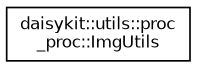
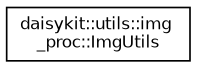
(98, 34) -> (98, 34)
